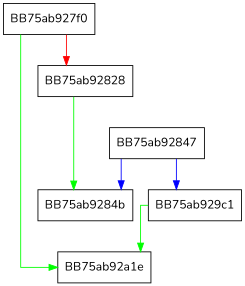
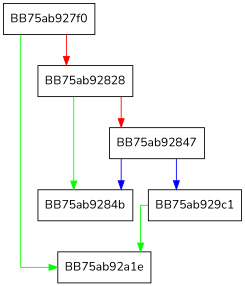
none -> (121, 108)
